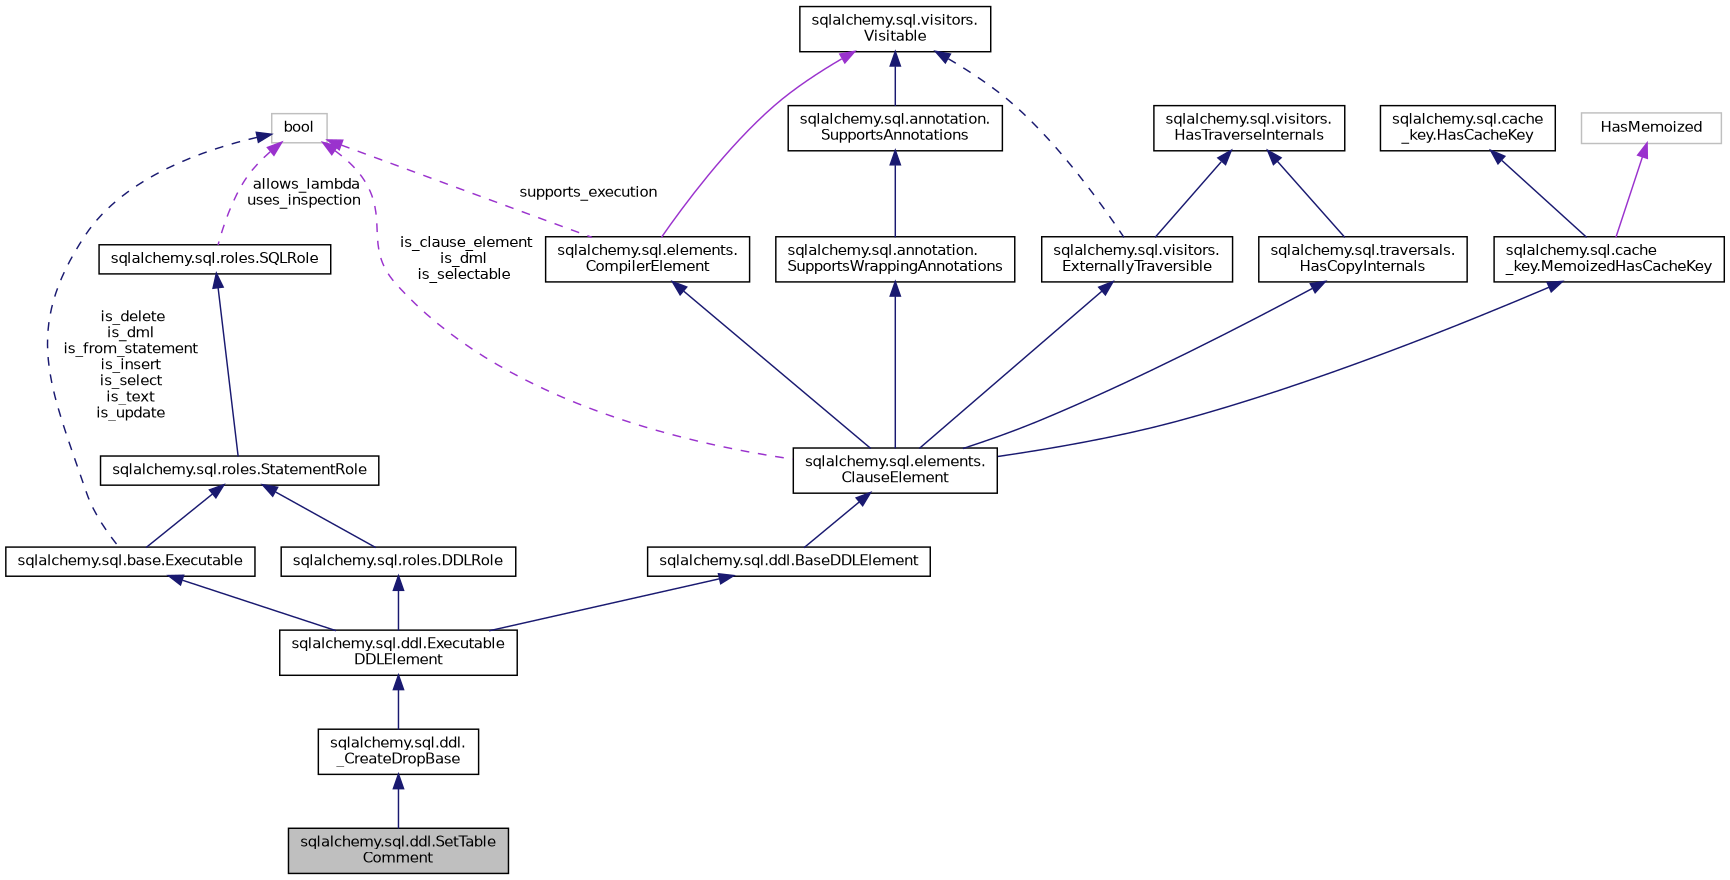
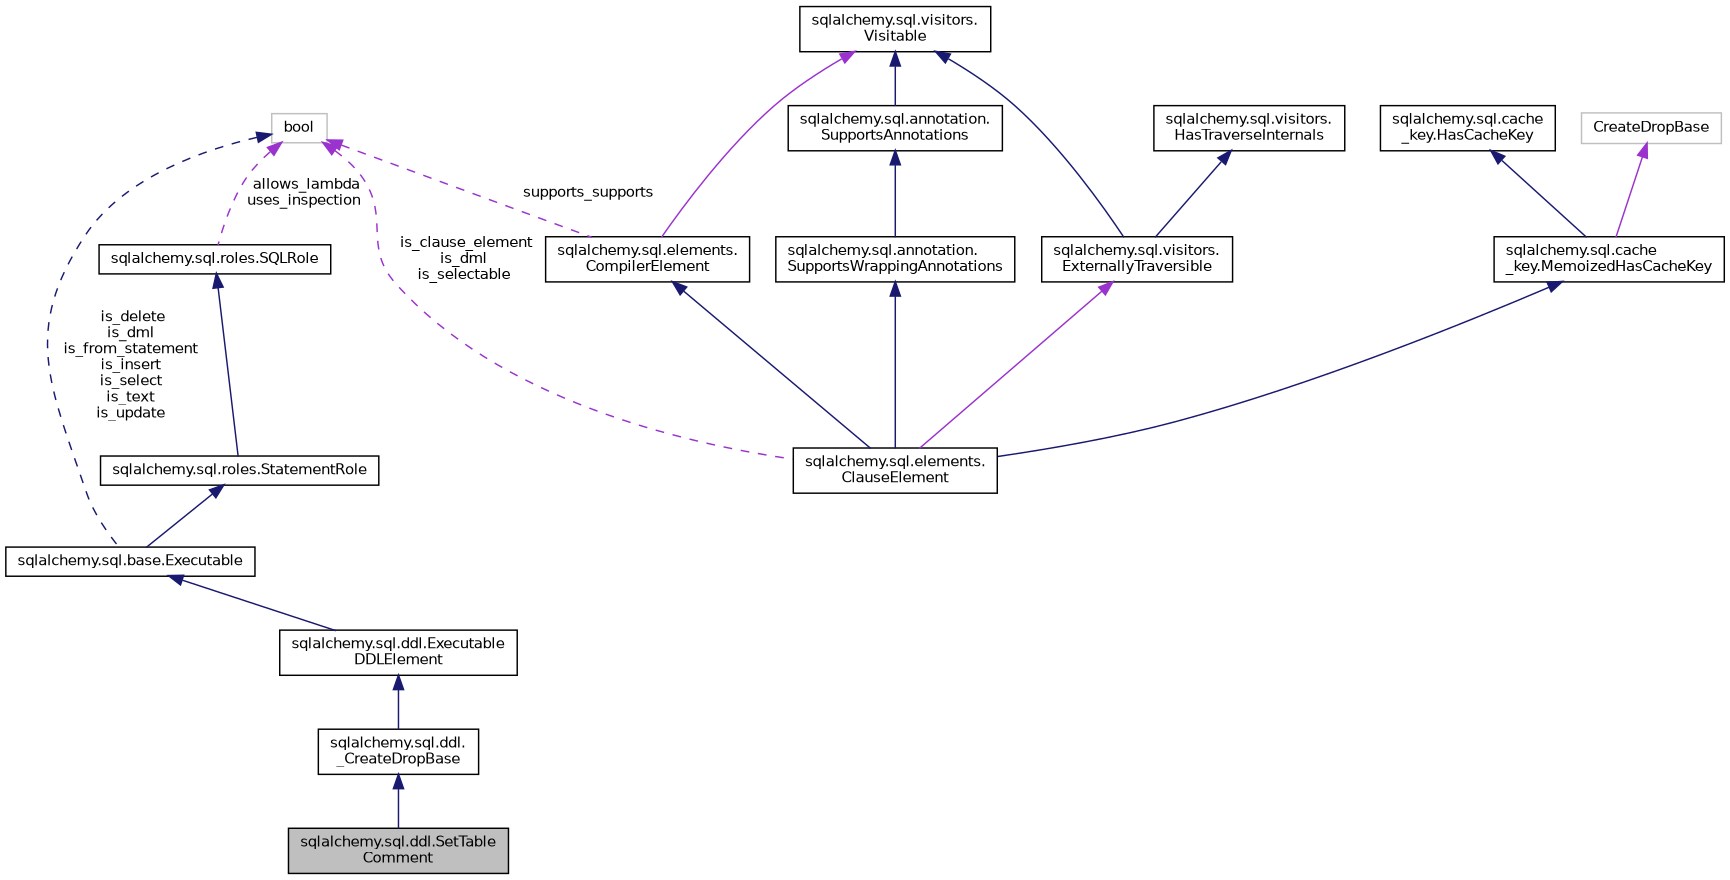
(1651, 128) -> (1651, 128)
(1047, 137) -> (1047, 137)
(586, 193) -> (586, 193)
(1363, 259) -> none
(1011, 370) -> (1011, 370)
(398, 562) -> none
(789, 562) -> none
